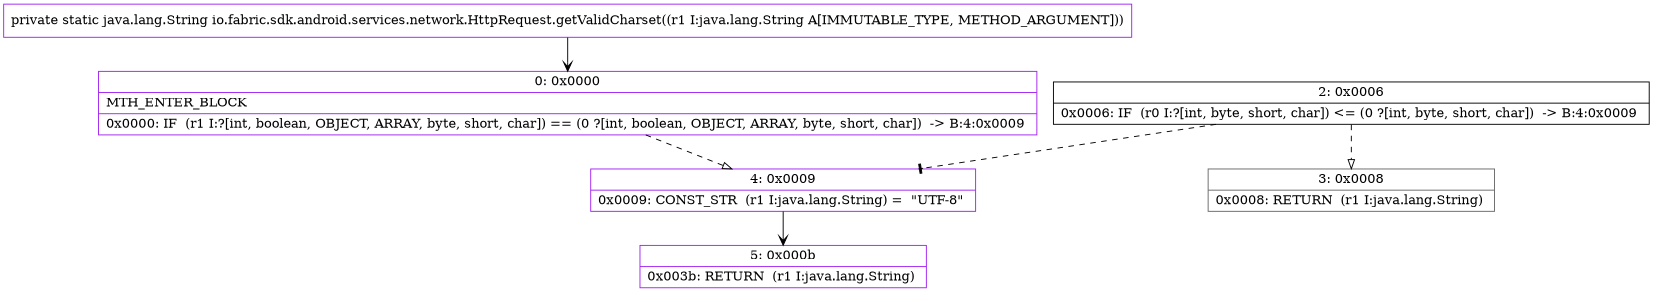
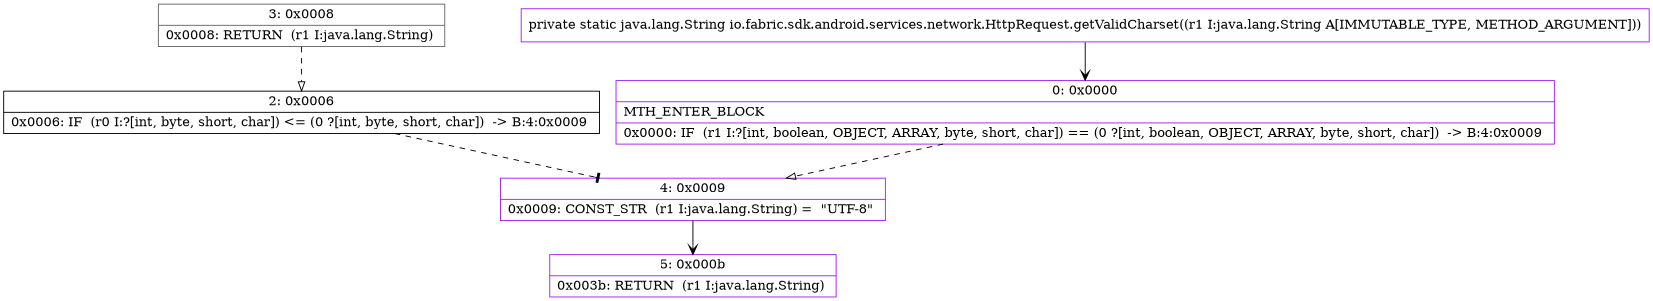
(1351, 142) -> (302, 64)
